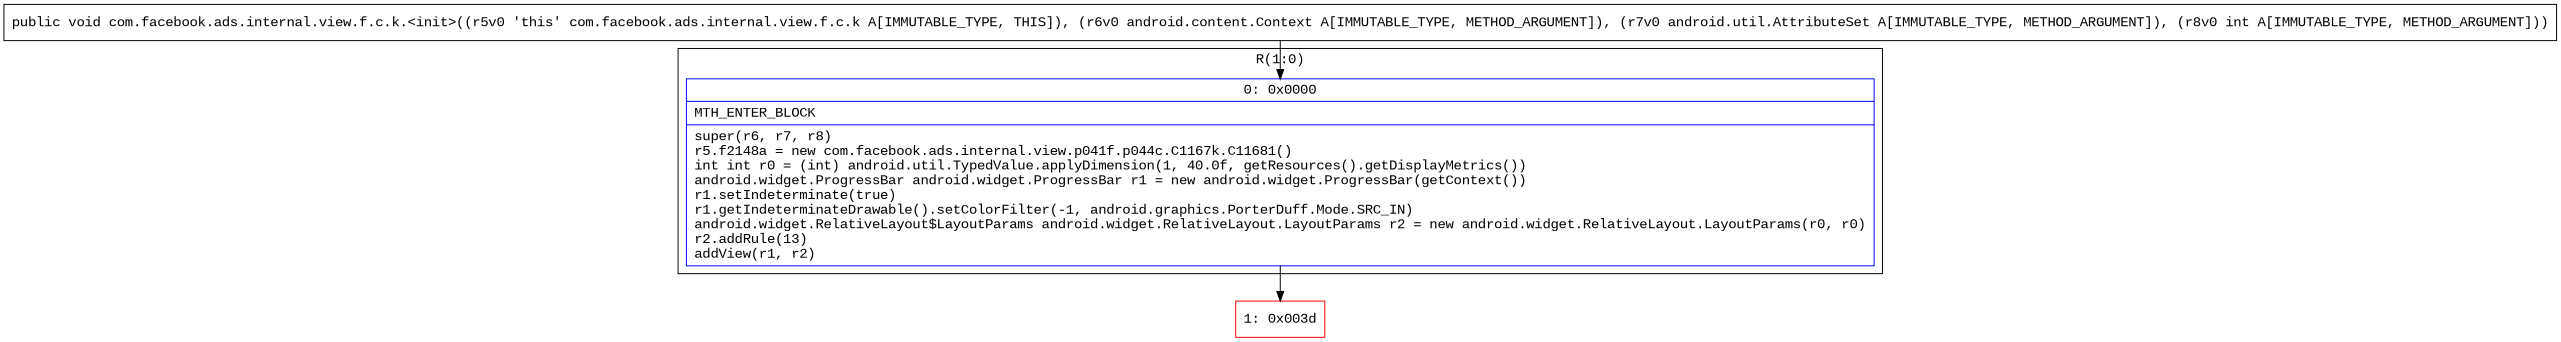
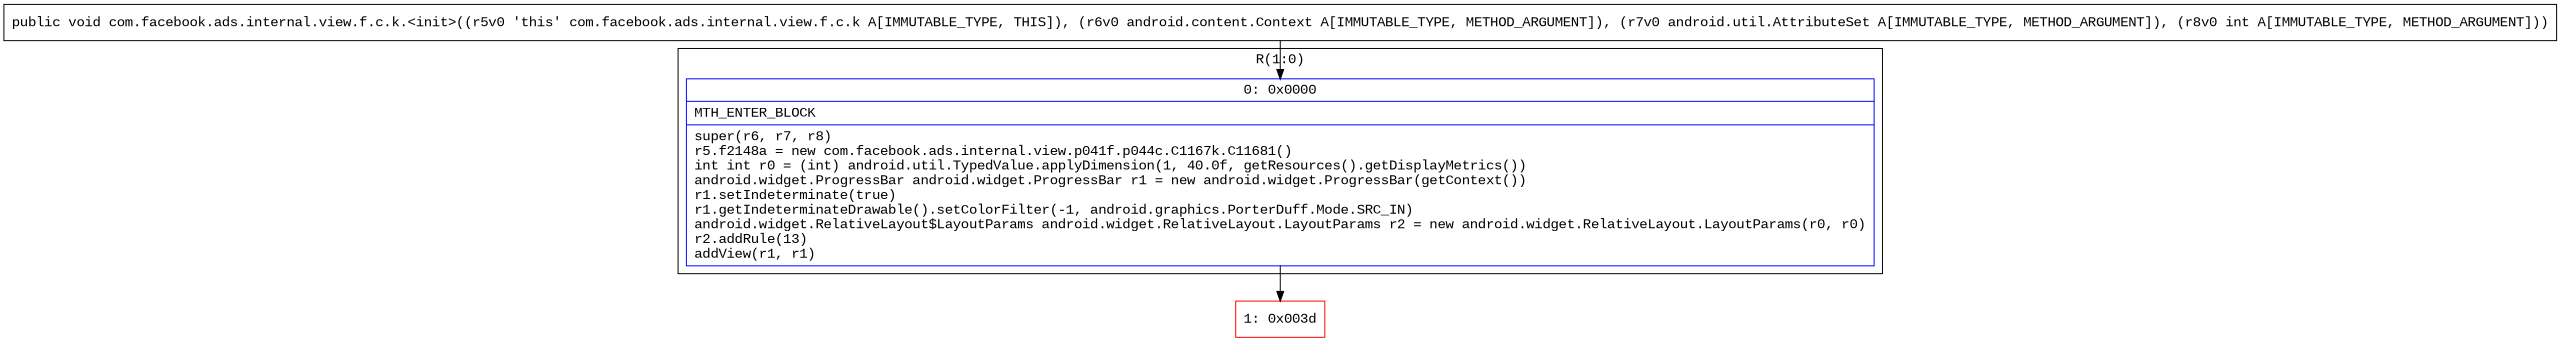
(755, 254) -> (755, 254)
